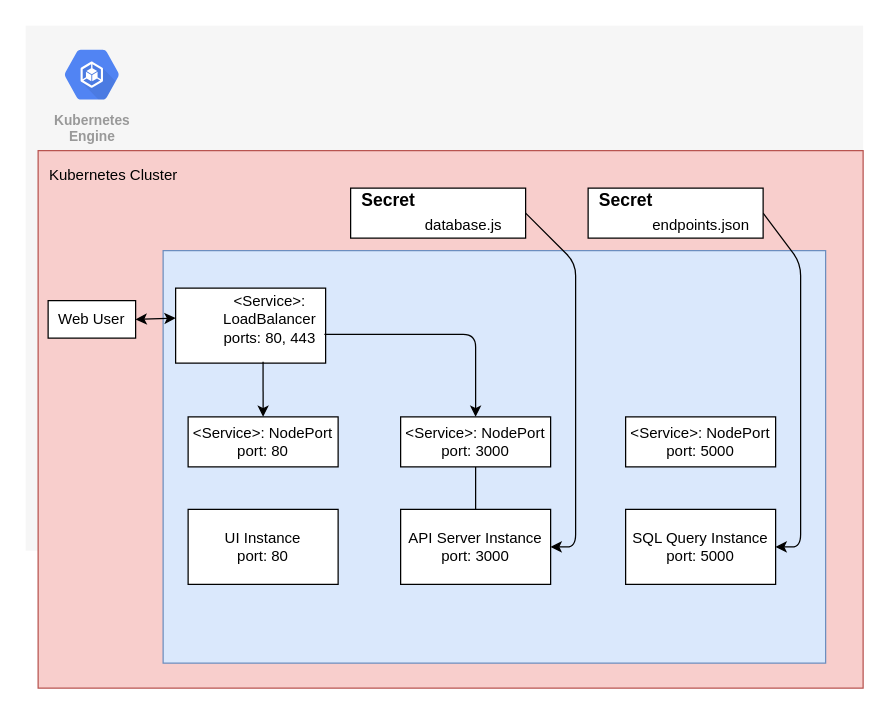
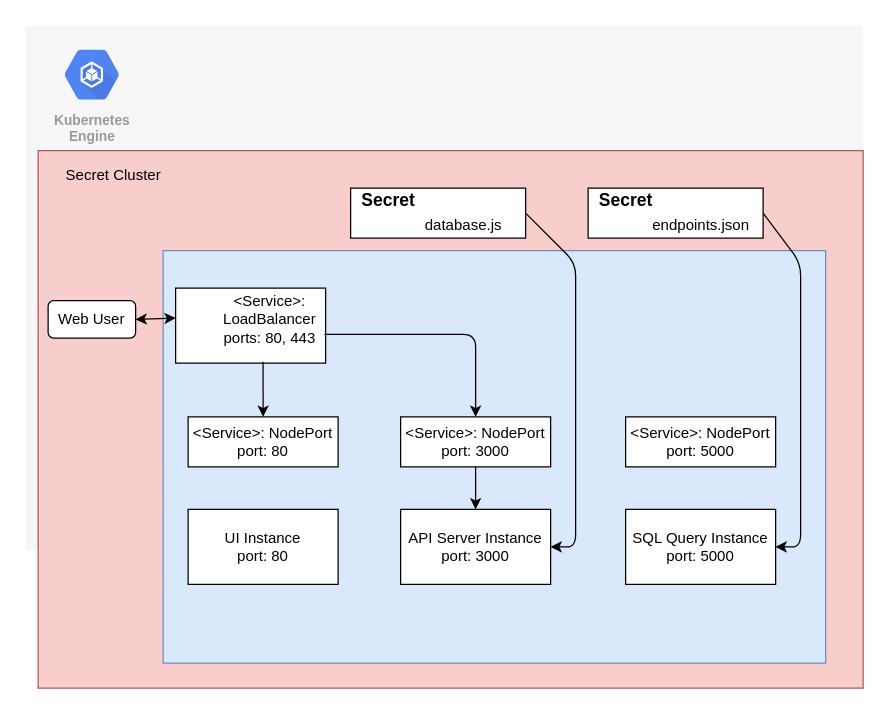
(114, 176) -> (114, 176)
(92, 319) -> (92, 319)
(476, 502) -> (476, 499)
